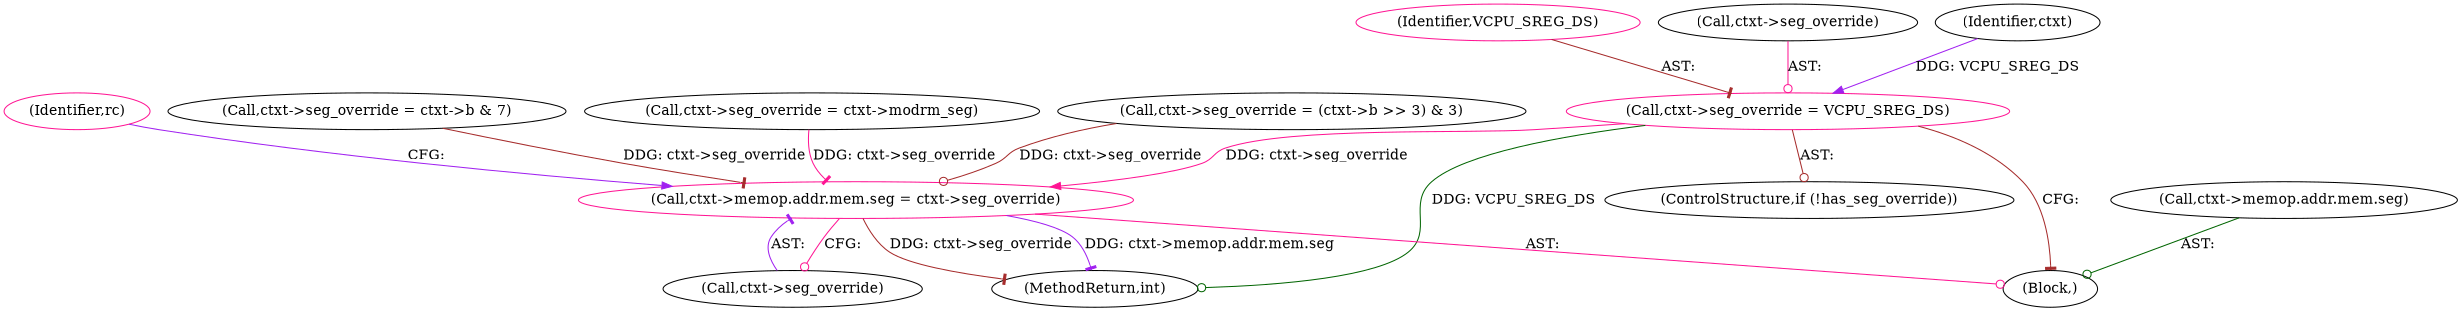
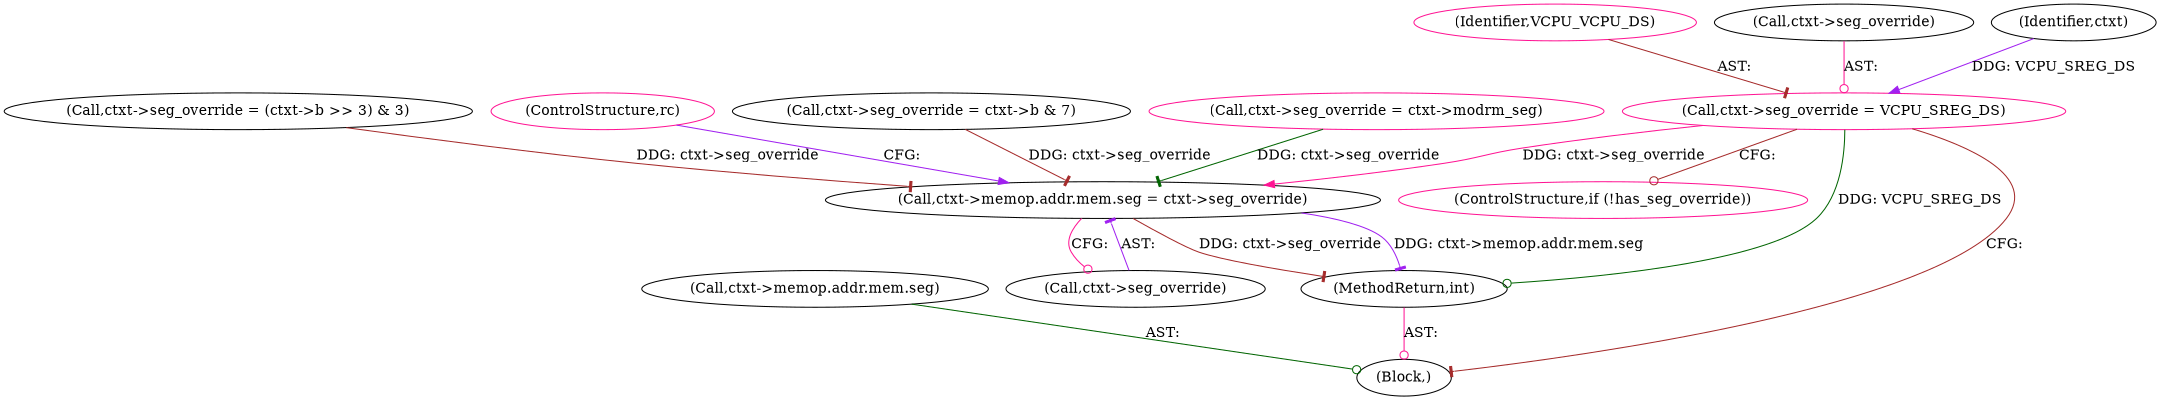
(1498, 22) -> (1555, 22)
(77, 111) -> (603, 111)
(812, 111) -> (1376, 111)
(1029, 145) -> (626, 162)
(810, 156) -> (1242, 155)
(1820, 156) -> (1760, 156)
(856, 200) -> (1103, 200)
(1809, 200) -> (1603, 200)
(1516, 249) -> (1404, 329)
